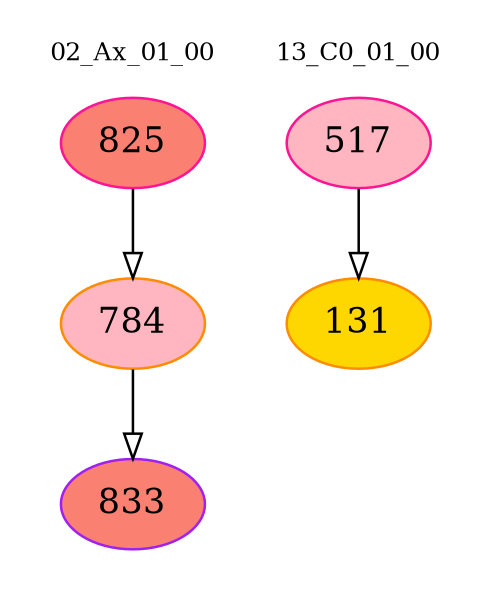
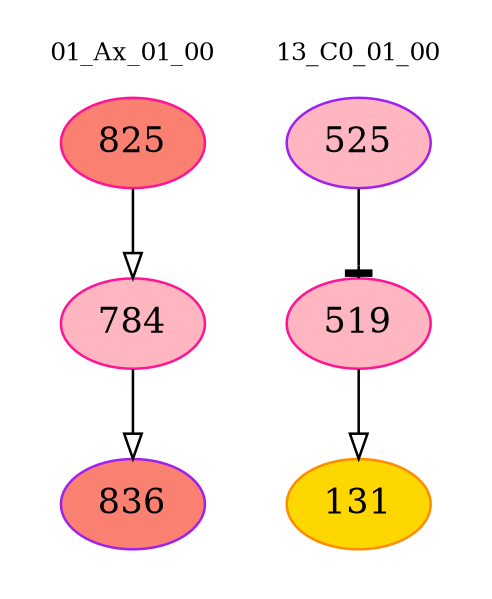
(133, 54) -> (133, 54)
none -> (359, 143)
(359, 143) -> (359, 324)
(133, 324) -> (133, 324)
(133, 504) -> (133, 504)
